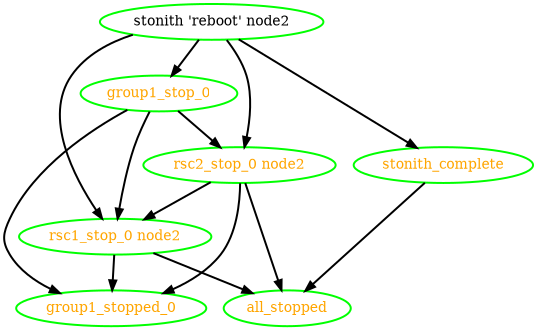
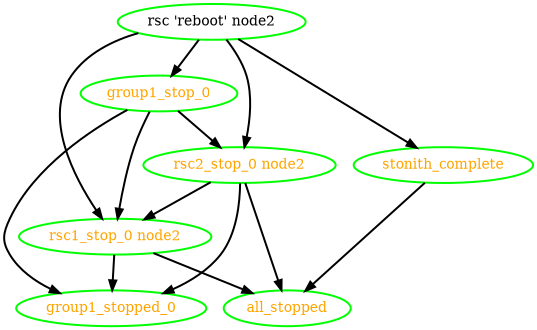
(212, 22) -> (212, 22)
